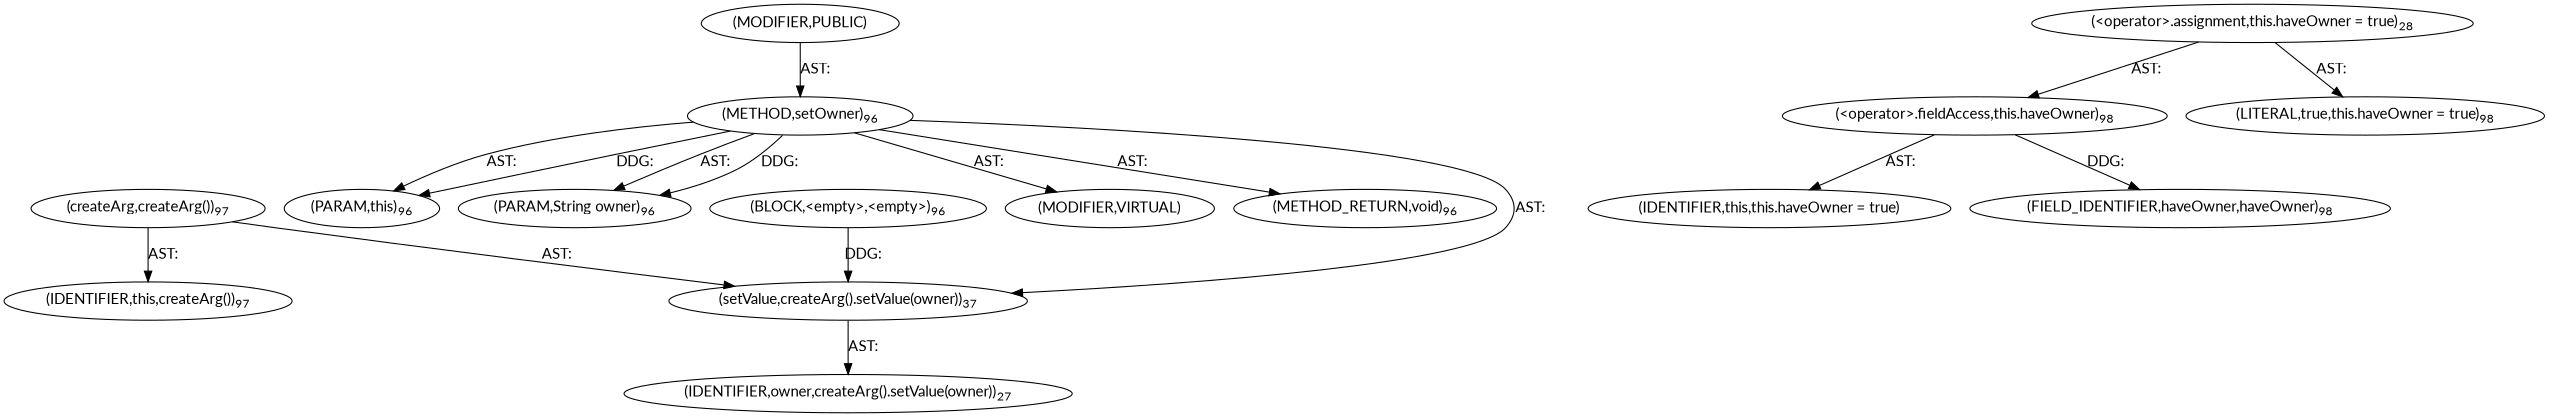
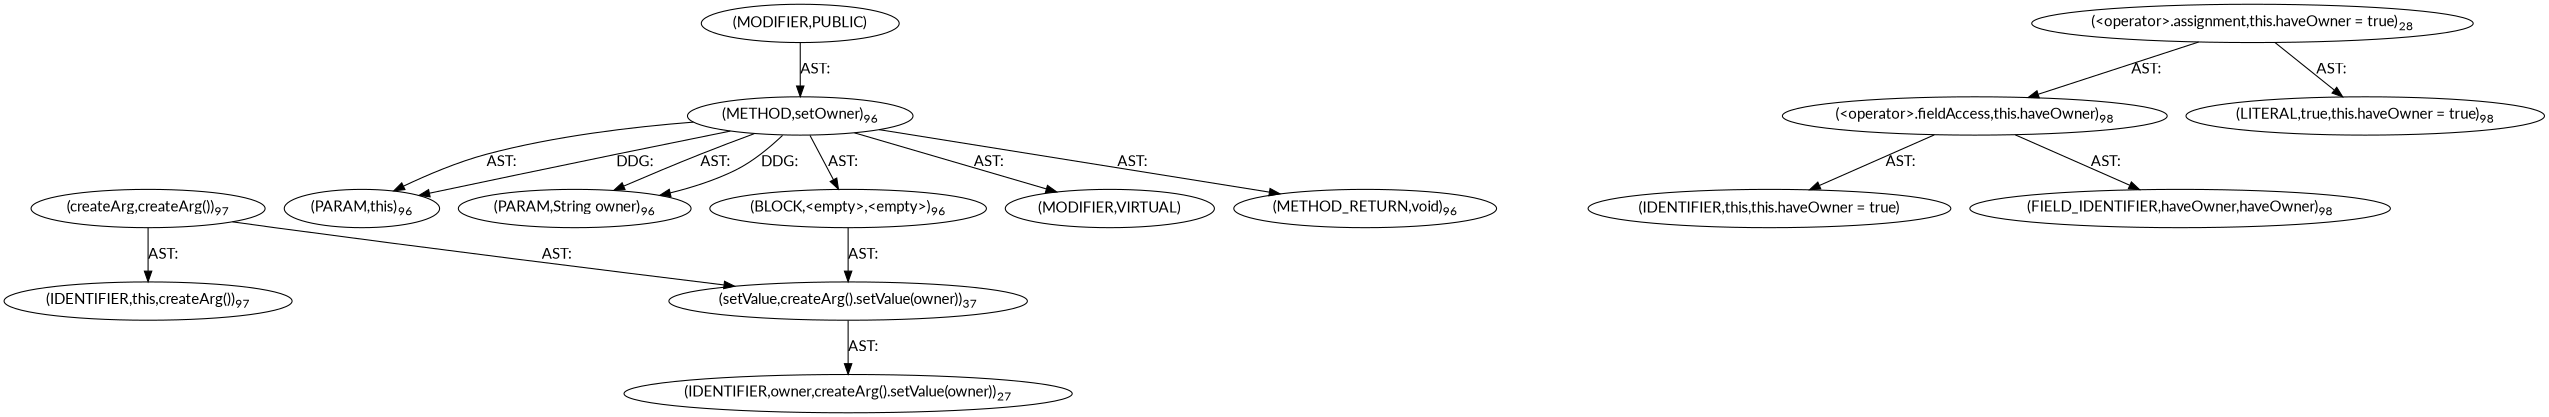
(2108, 162) -> (2108, 162)
(1474, 174) -> (822, 158)
(866, 255) -> (866, 255)
